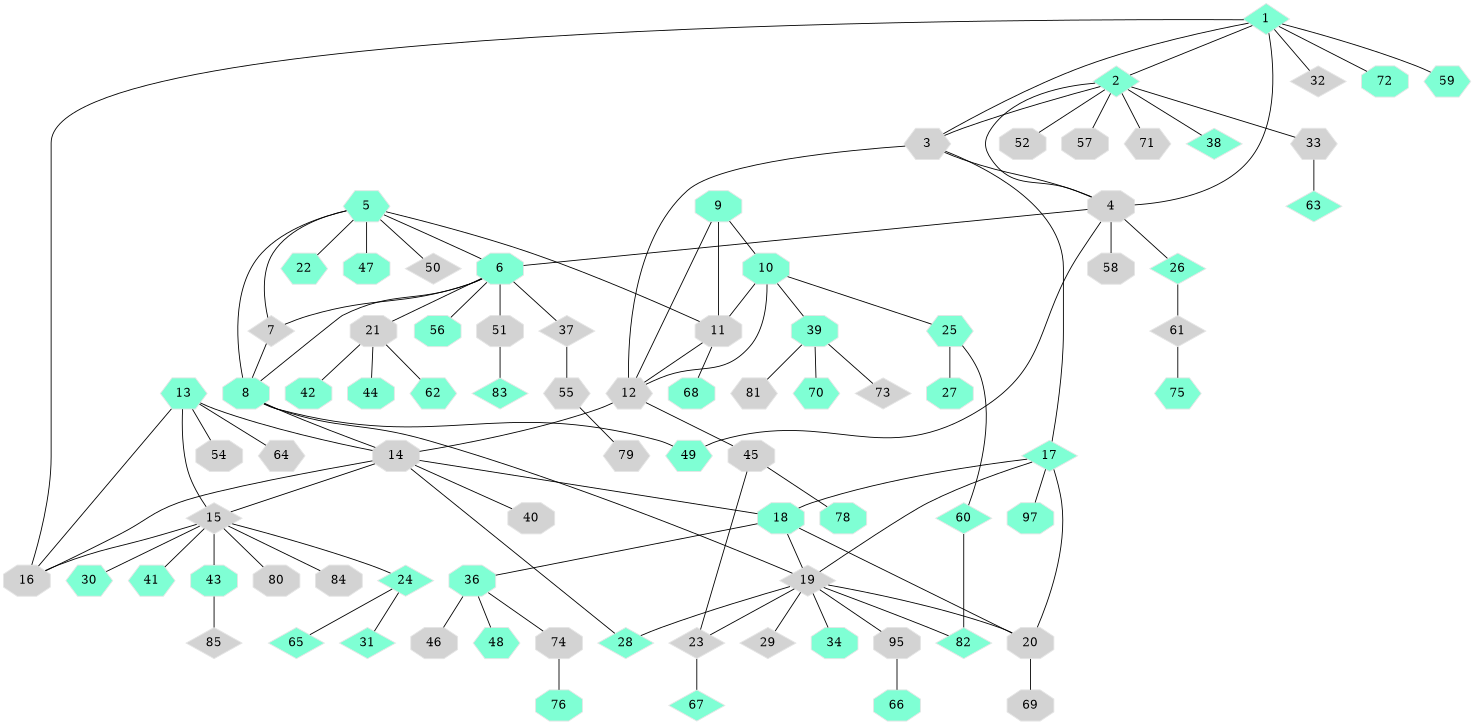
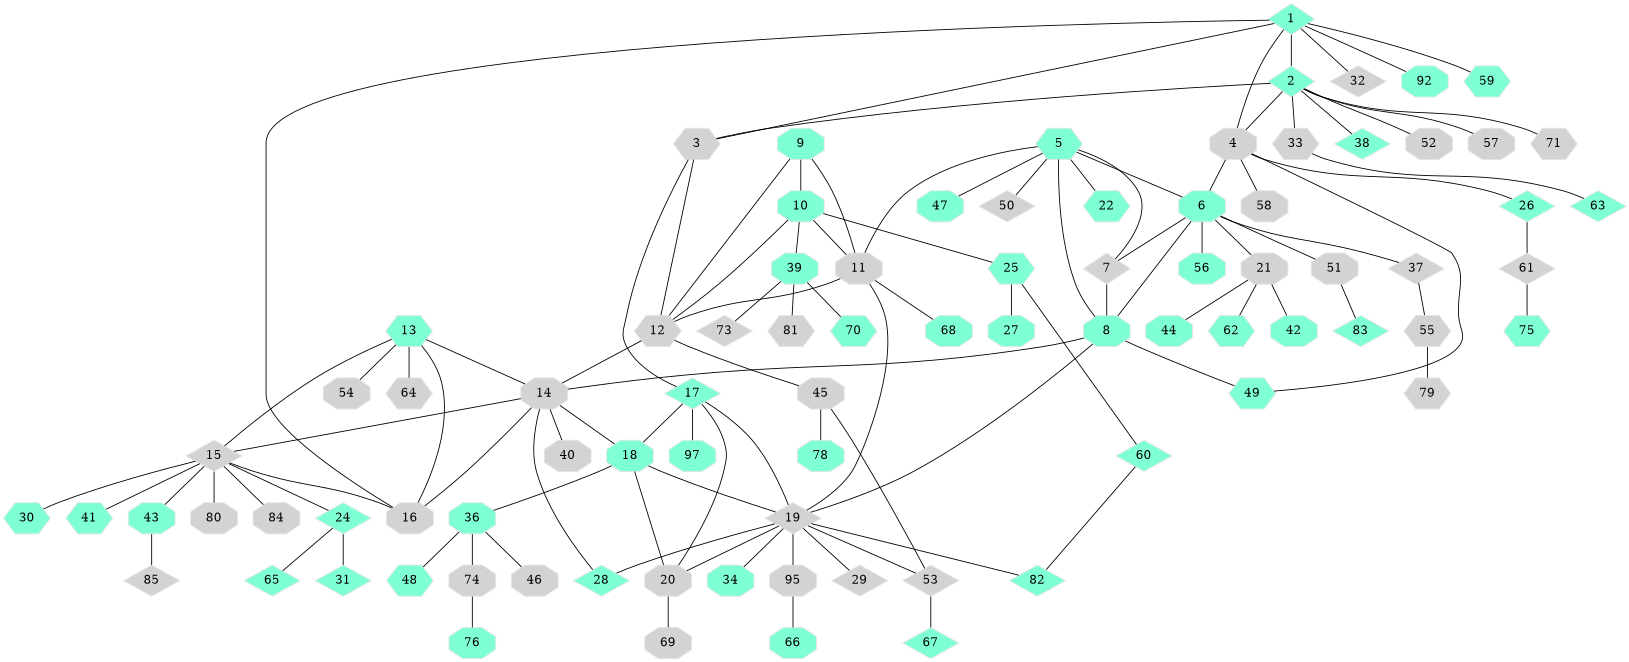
(1385, 81) -> (1425, 81)
(1018, 175) -> none
none -> (877, 408)
(697, 643) -> (931, 581)
